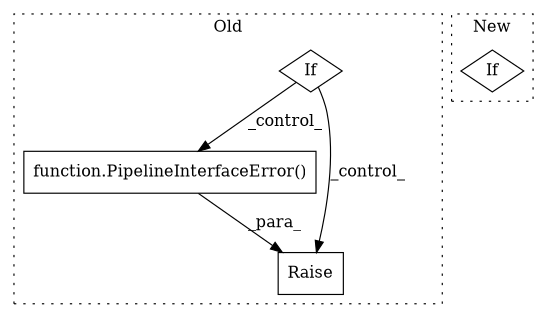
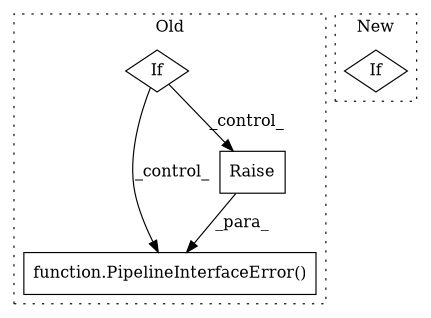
(236, 220) -> (215, 218)
